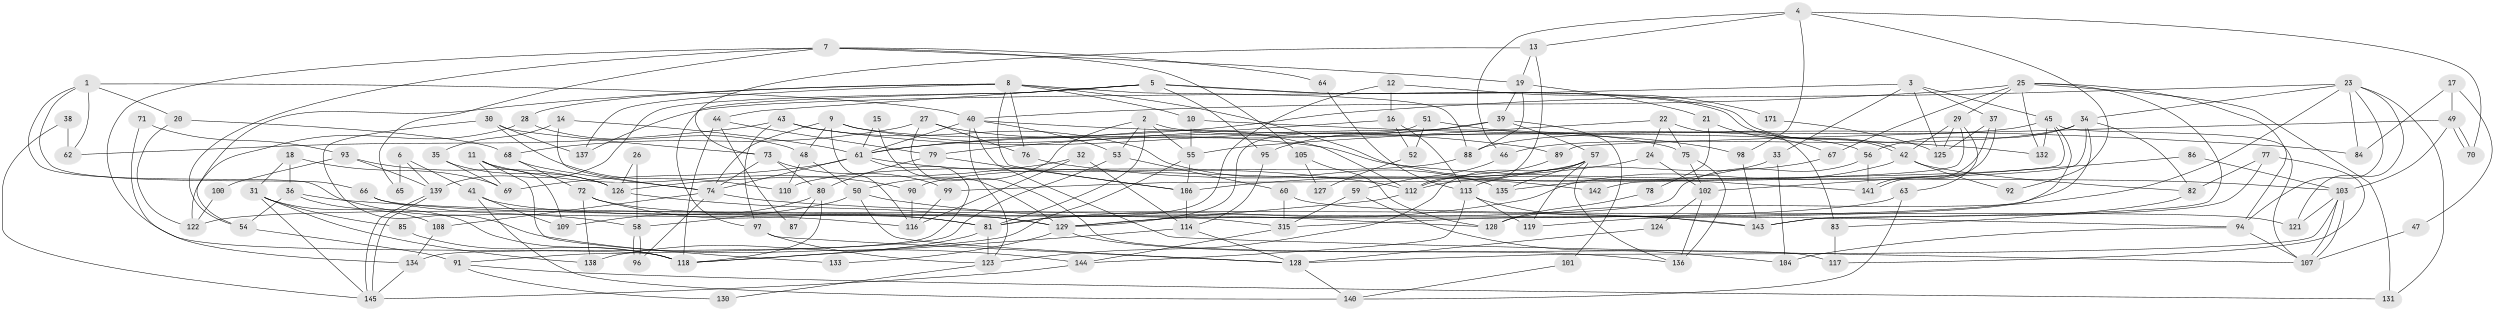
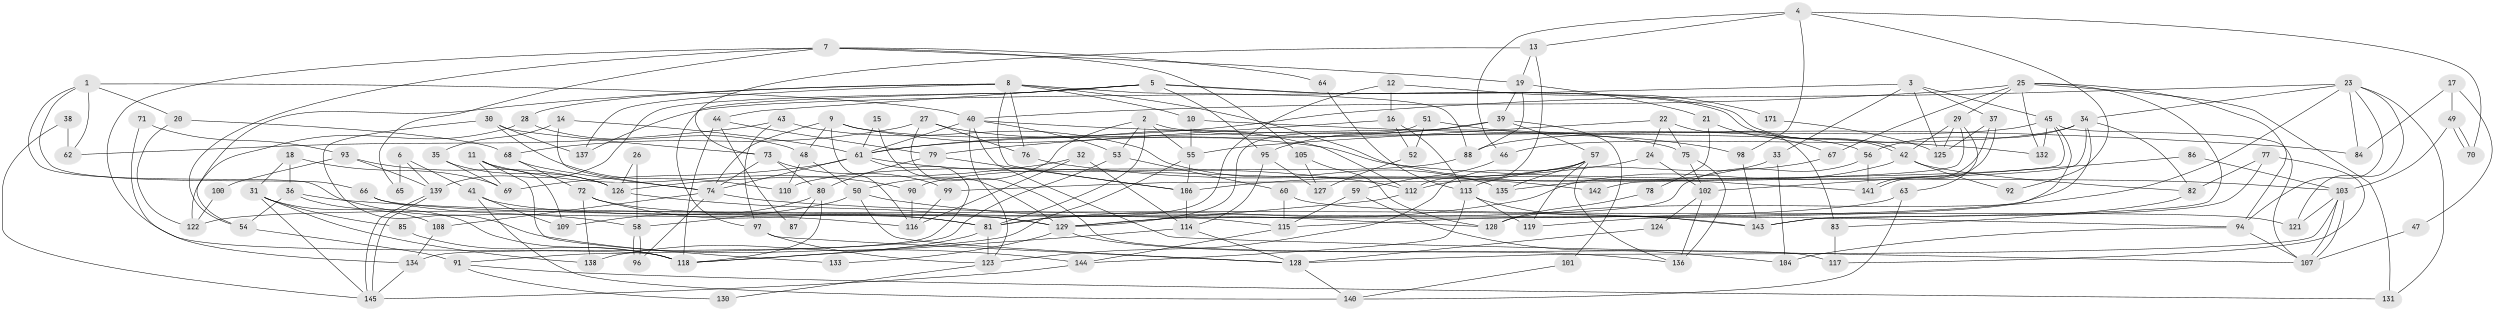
(1559, 156) -> none
none -> (1293, 174)
(1284, 228) -> (1284, 228)
